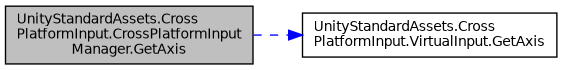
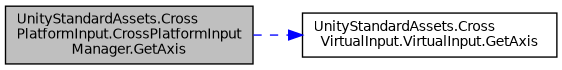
(430, 35) -> (430, 35)
